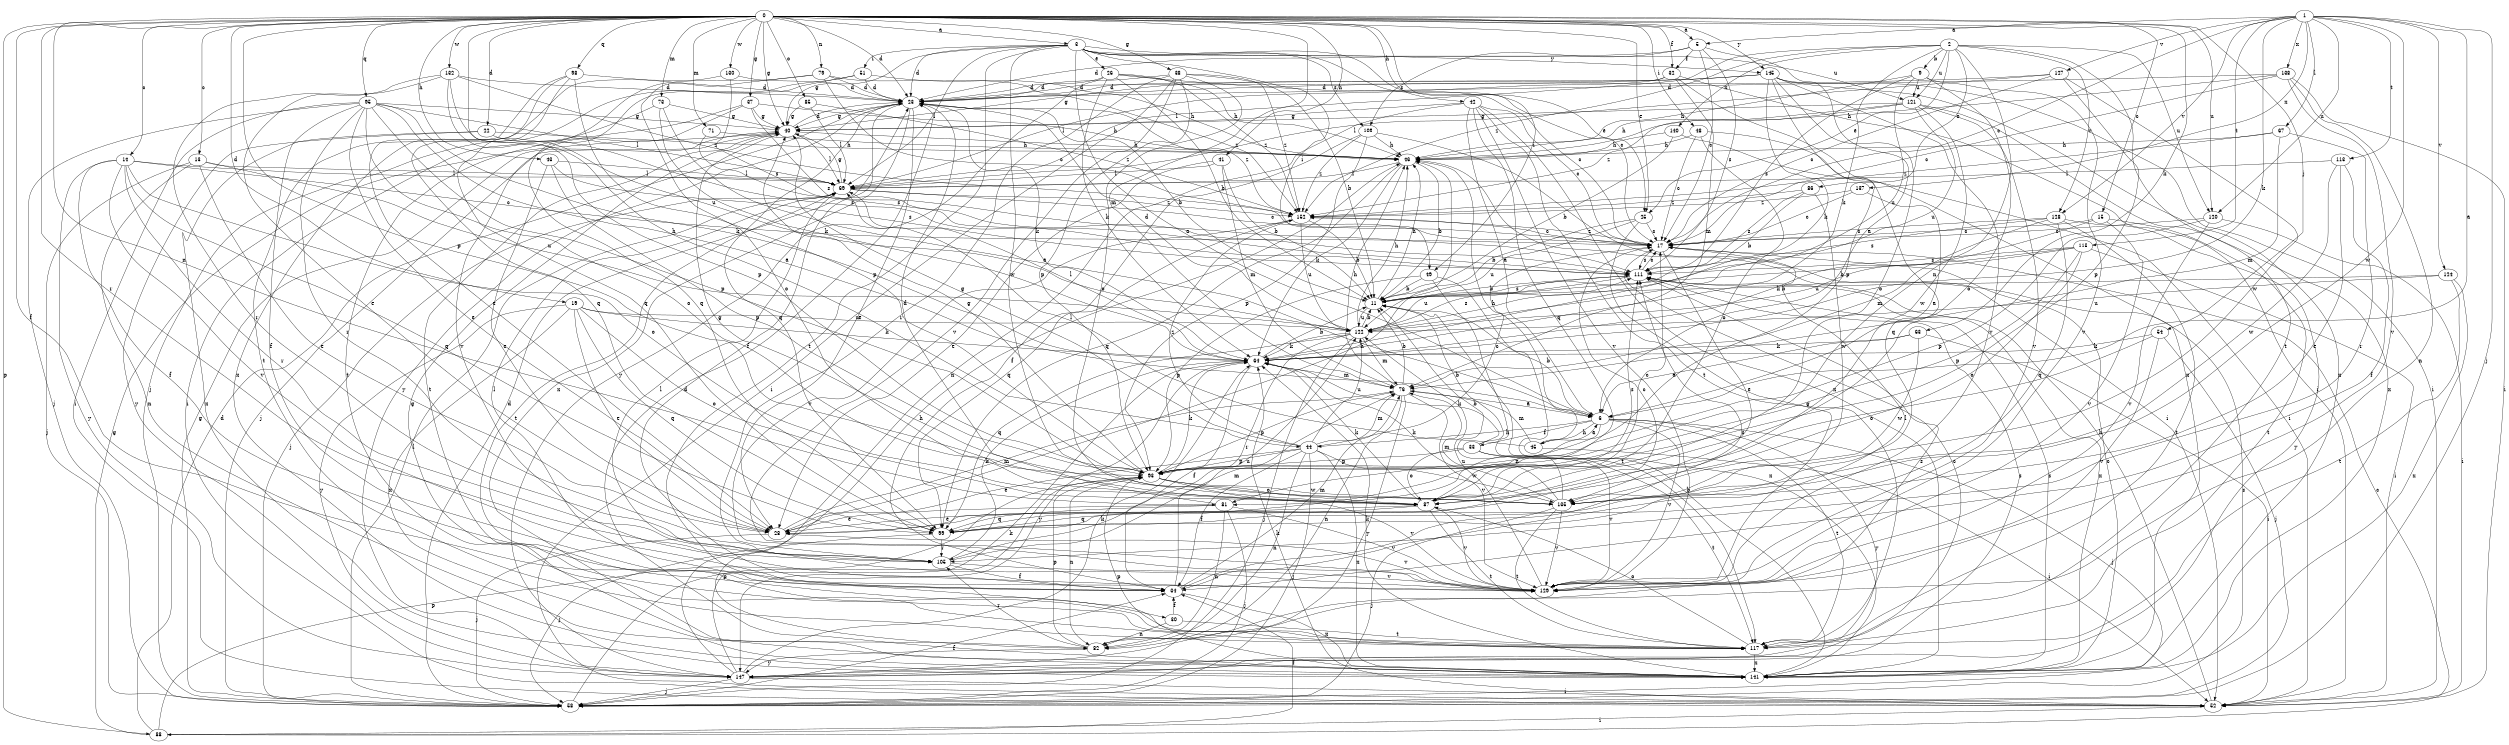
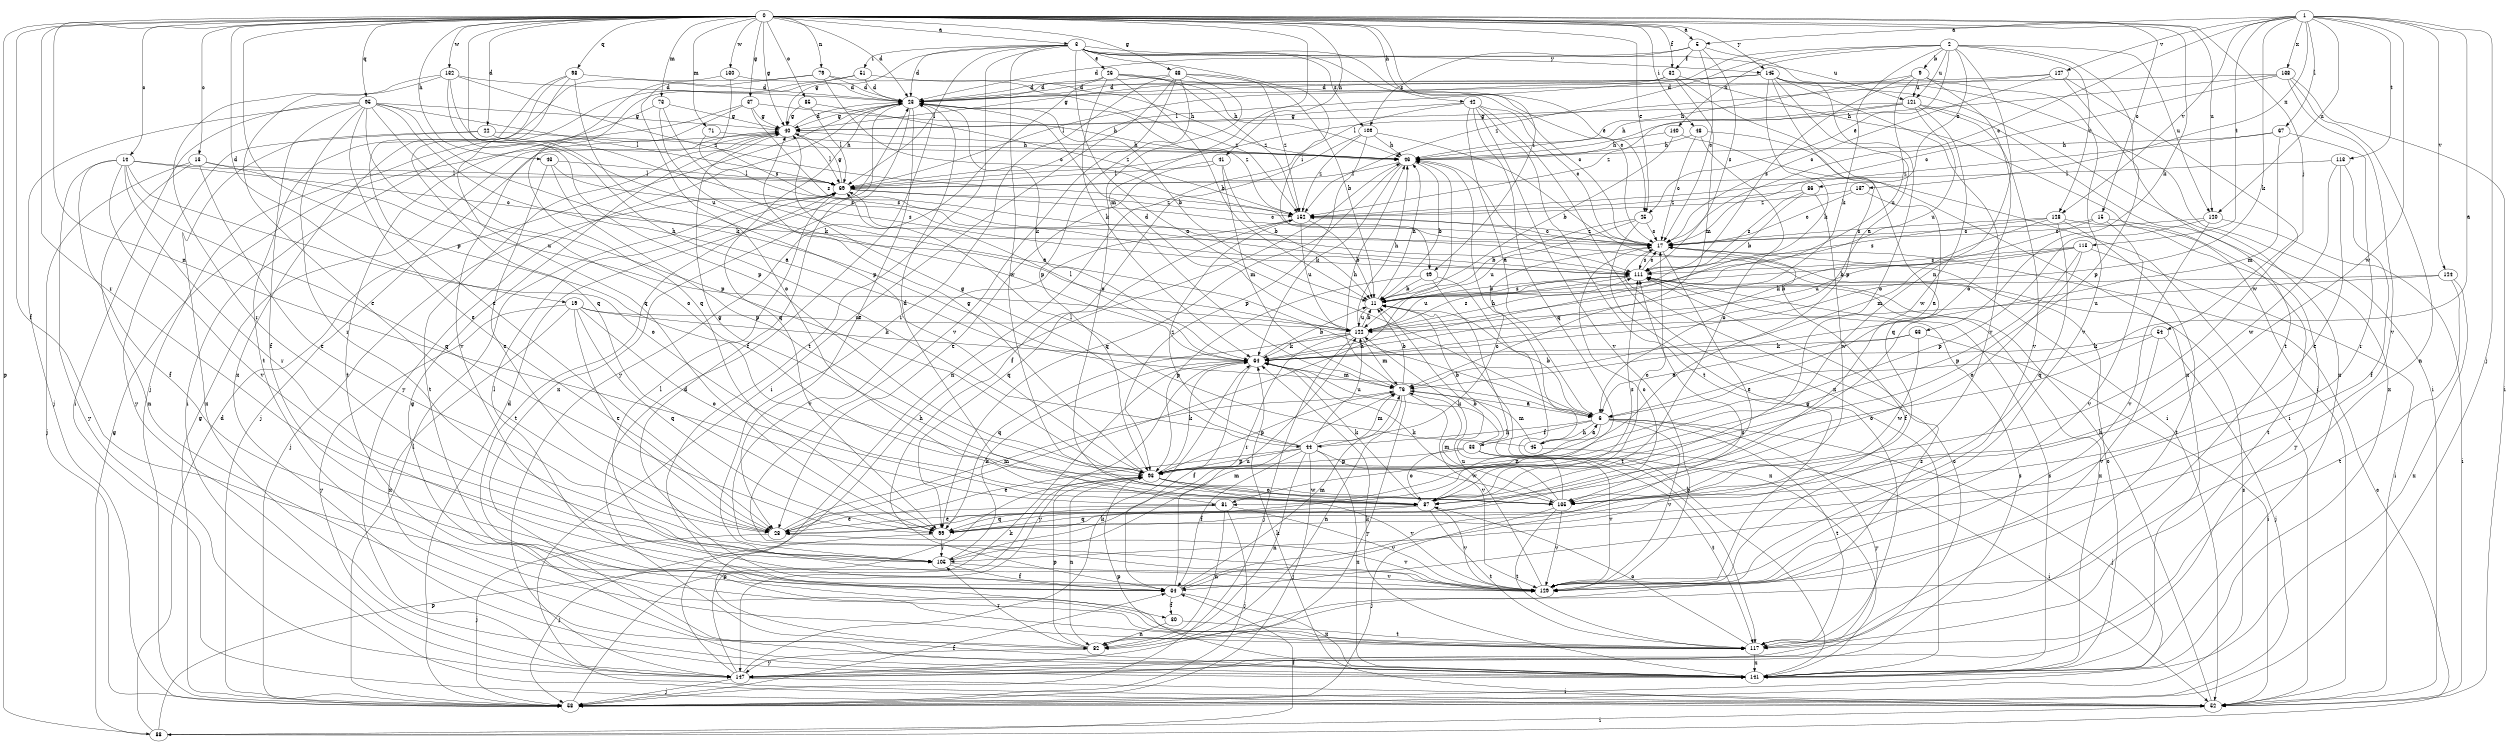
(1906, 419) -> (1906, 419)
(1174, 607) -> (1170, 604)
